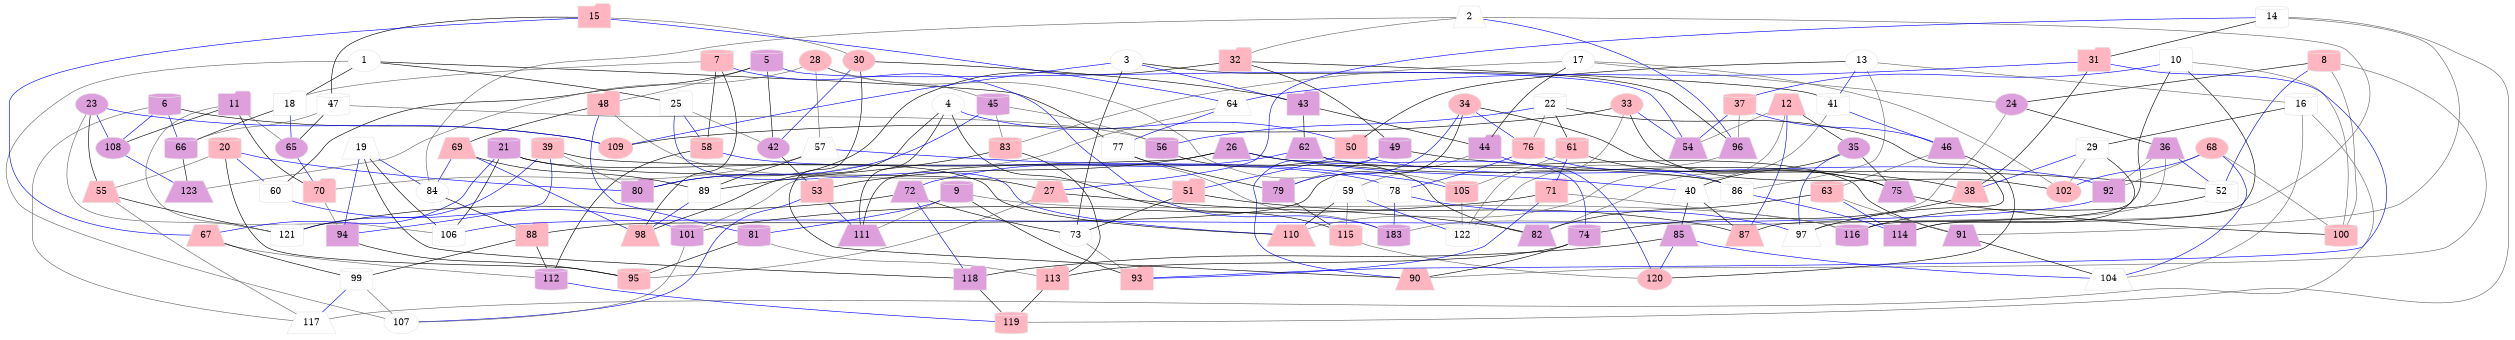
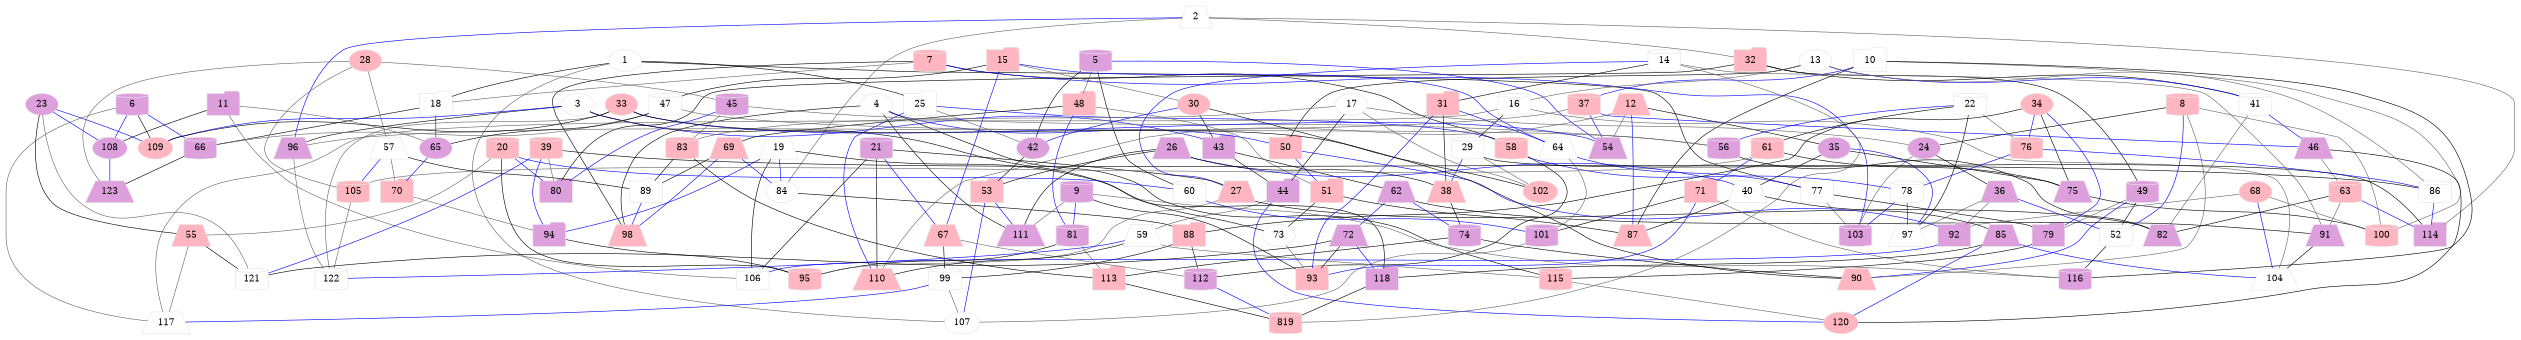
(266, 155) -> none
(2145, 169) -> none
(978, 215) -> (1332, 256)
(1394, 235) -> (1855, 235)
(1011, 323) -> (1286, 323)
